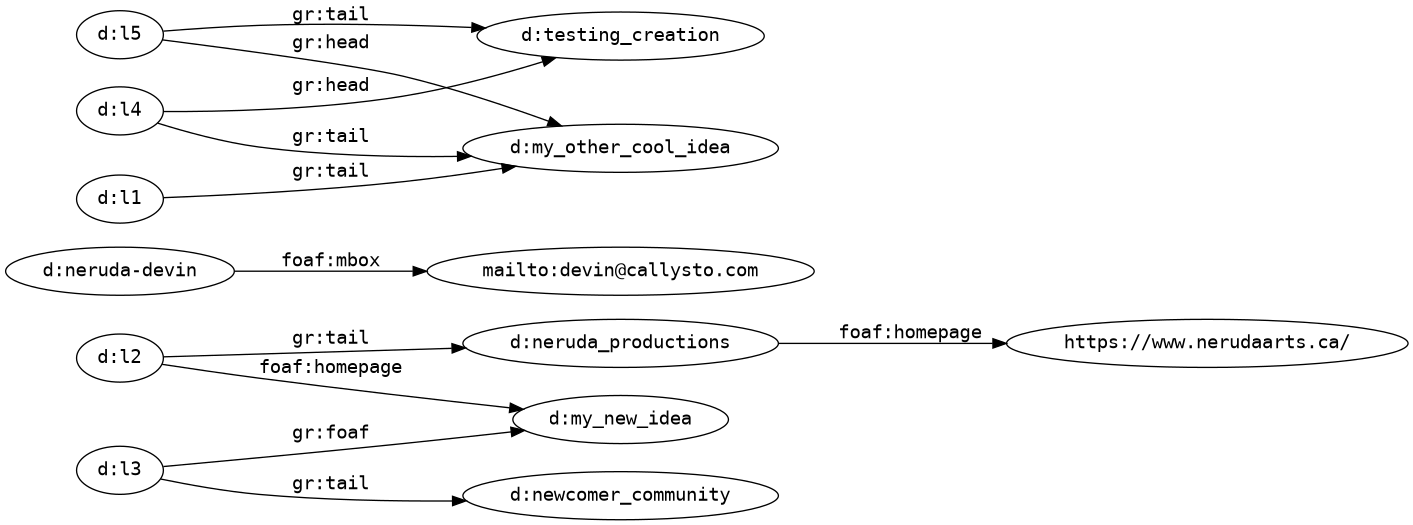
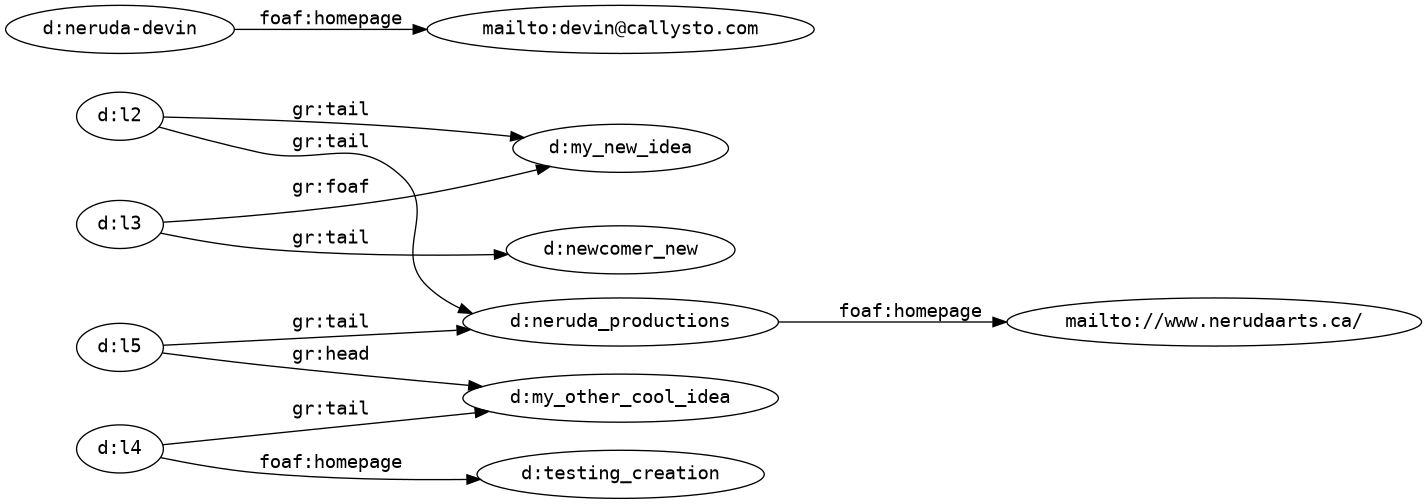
(317, 24) -> (310, 338)
(331, 86) -> (331, 463)
(120, 199) -> none
(331, 261) -> (331, 19)
(1207, 343) -> (1214, 322)
(331, 368) -> (331, 110)
(621, 496) -> (621, 250)
